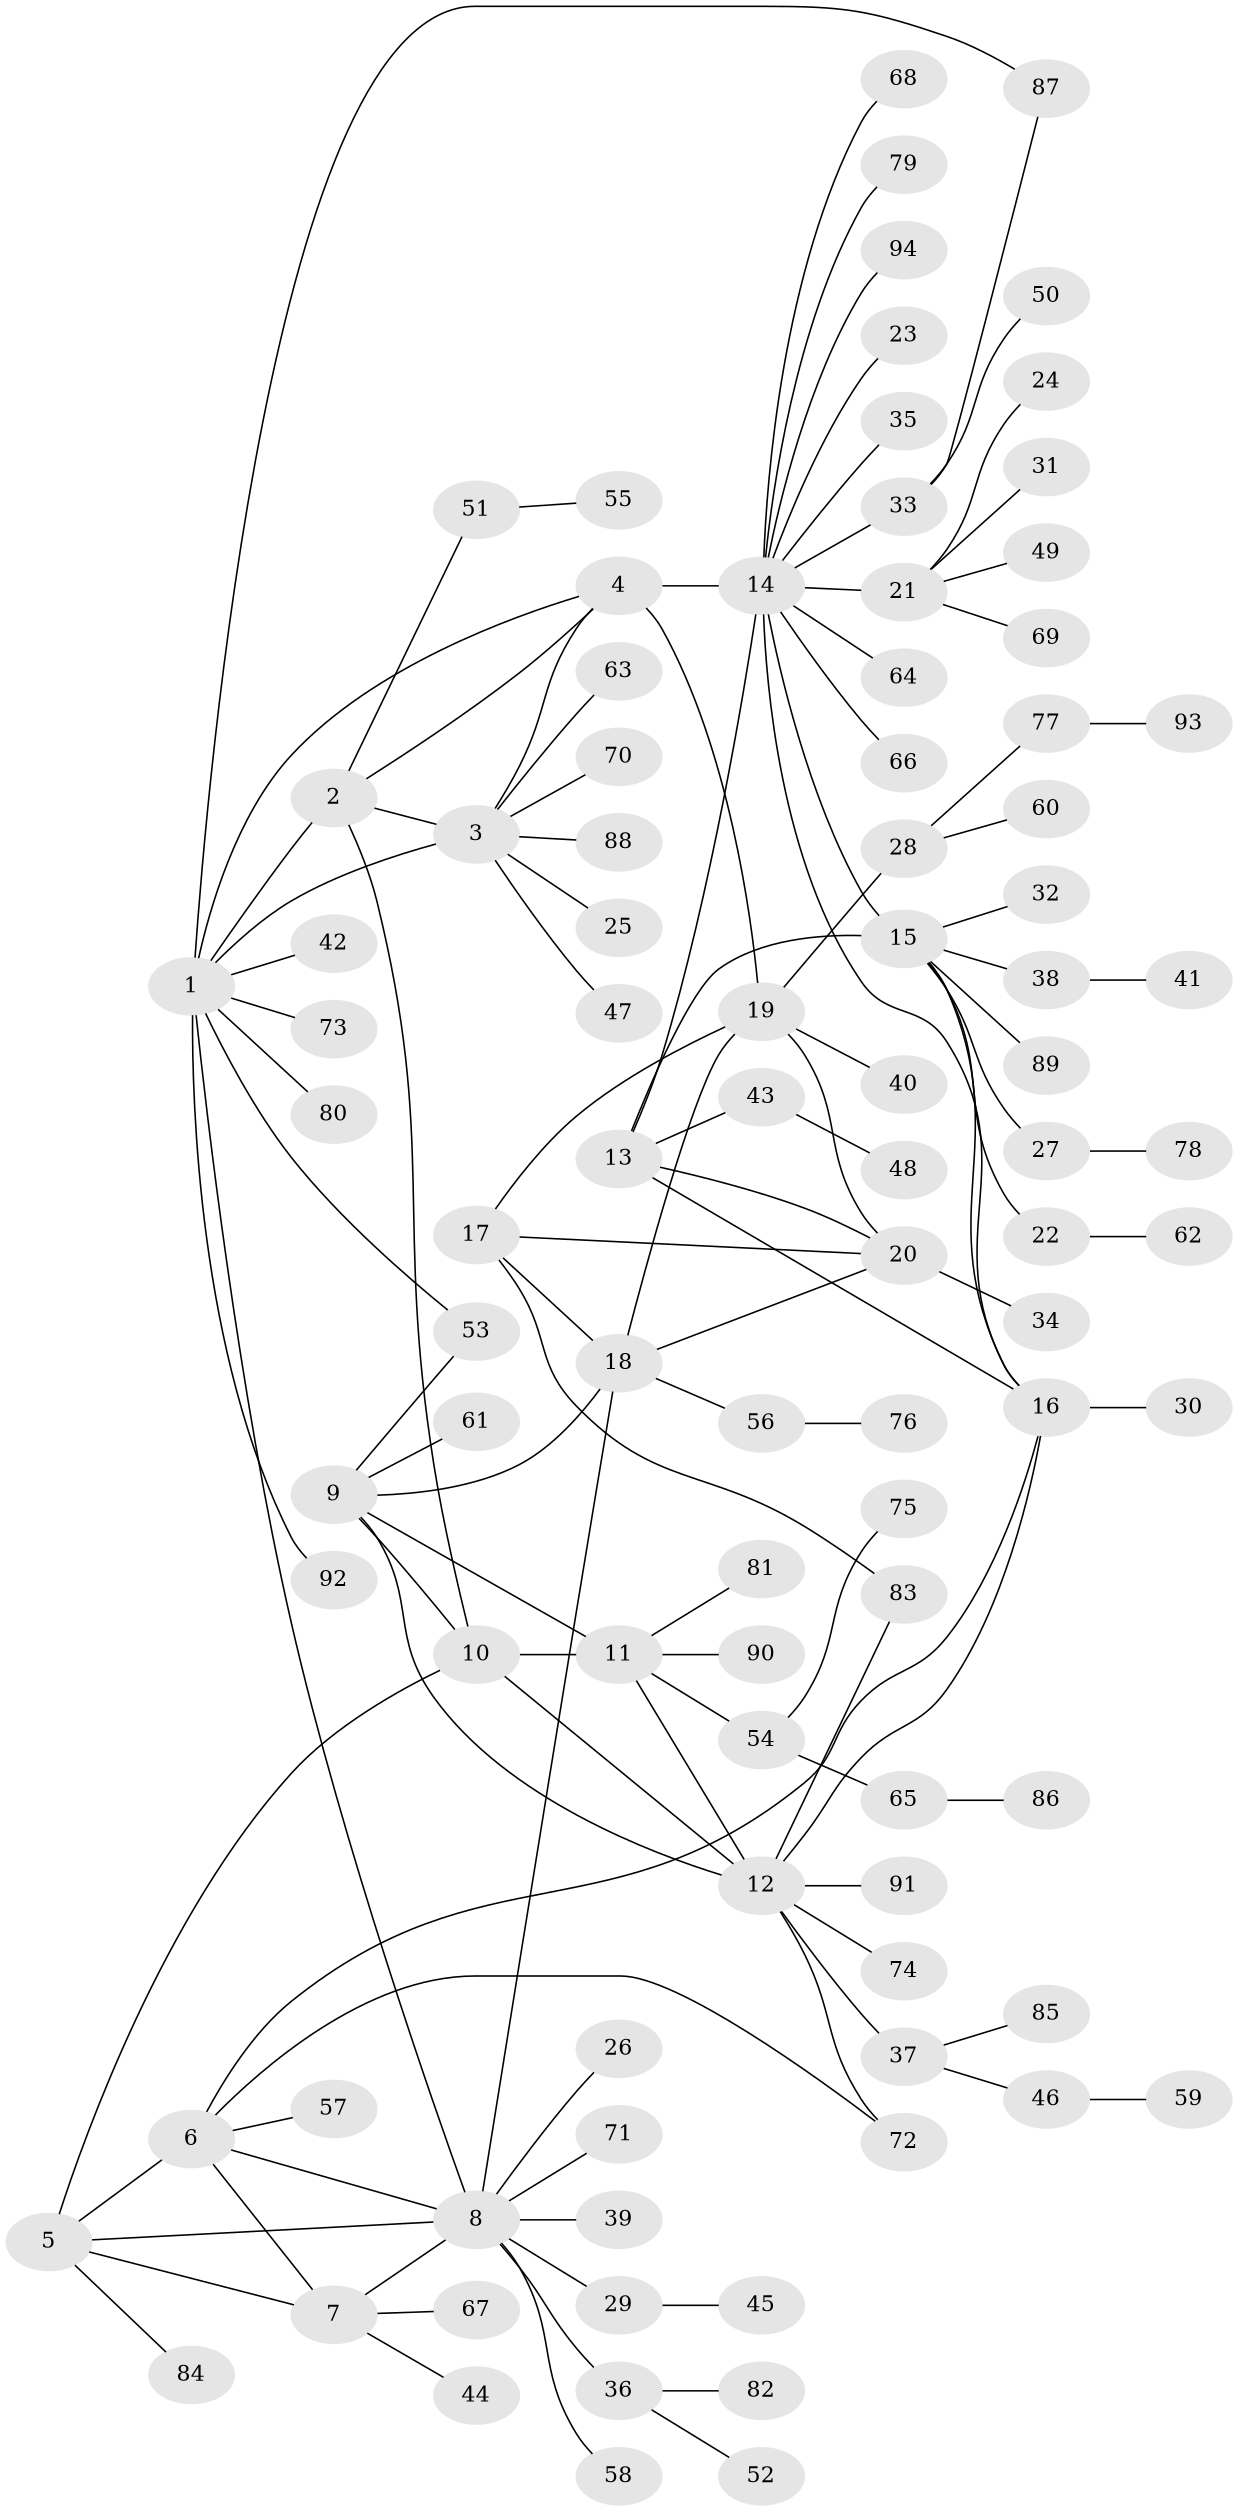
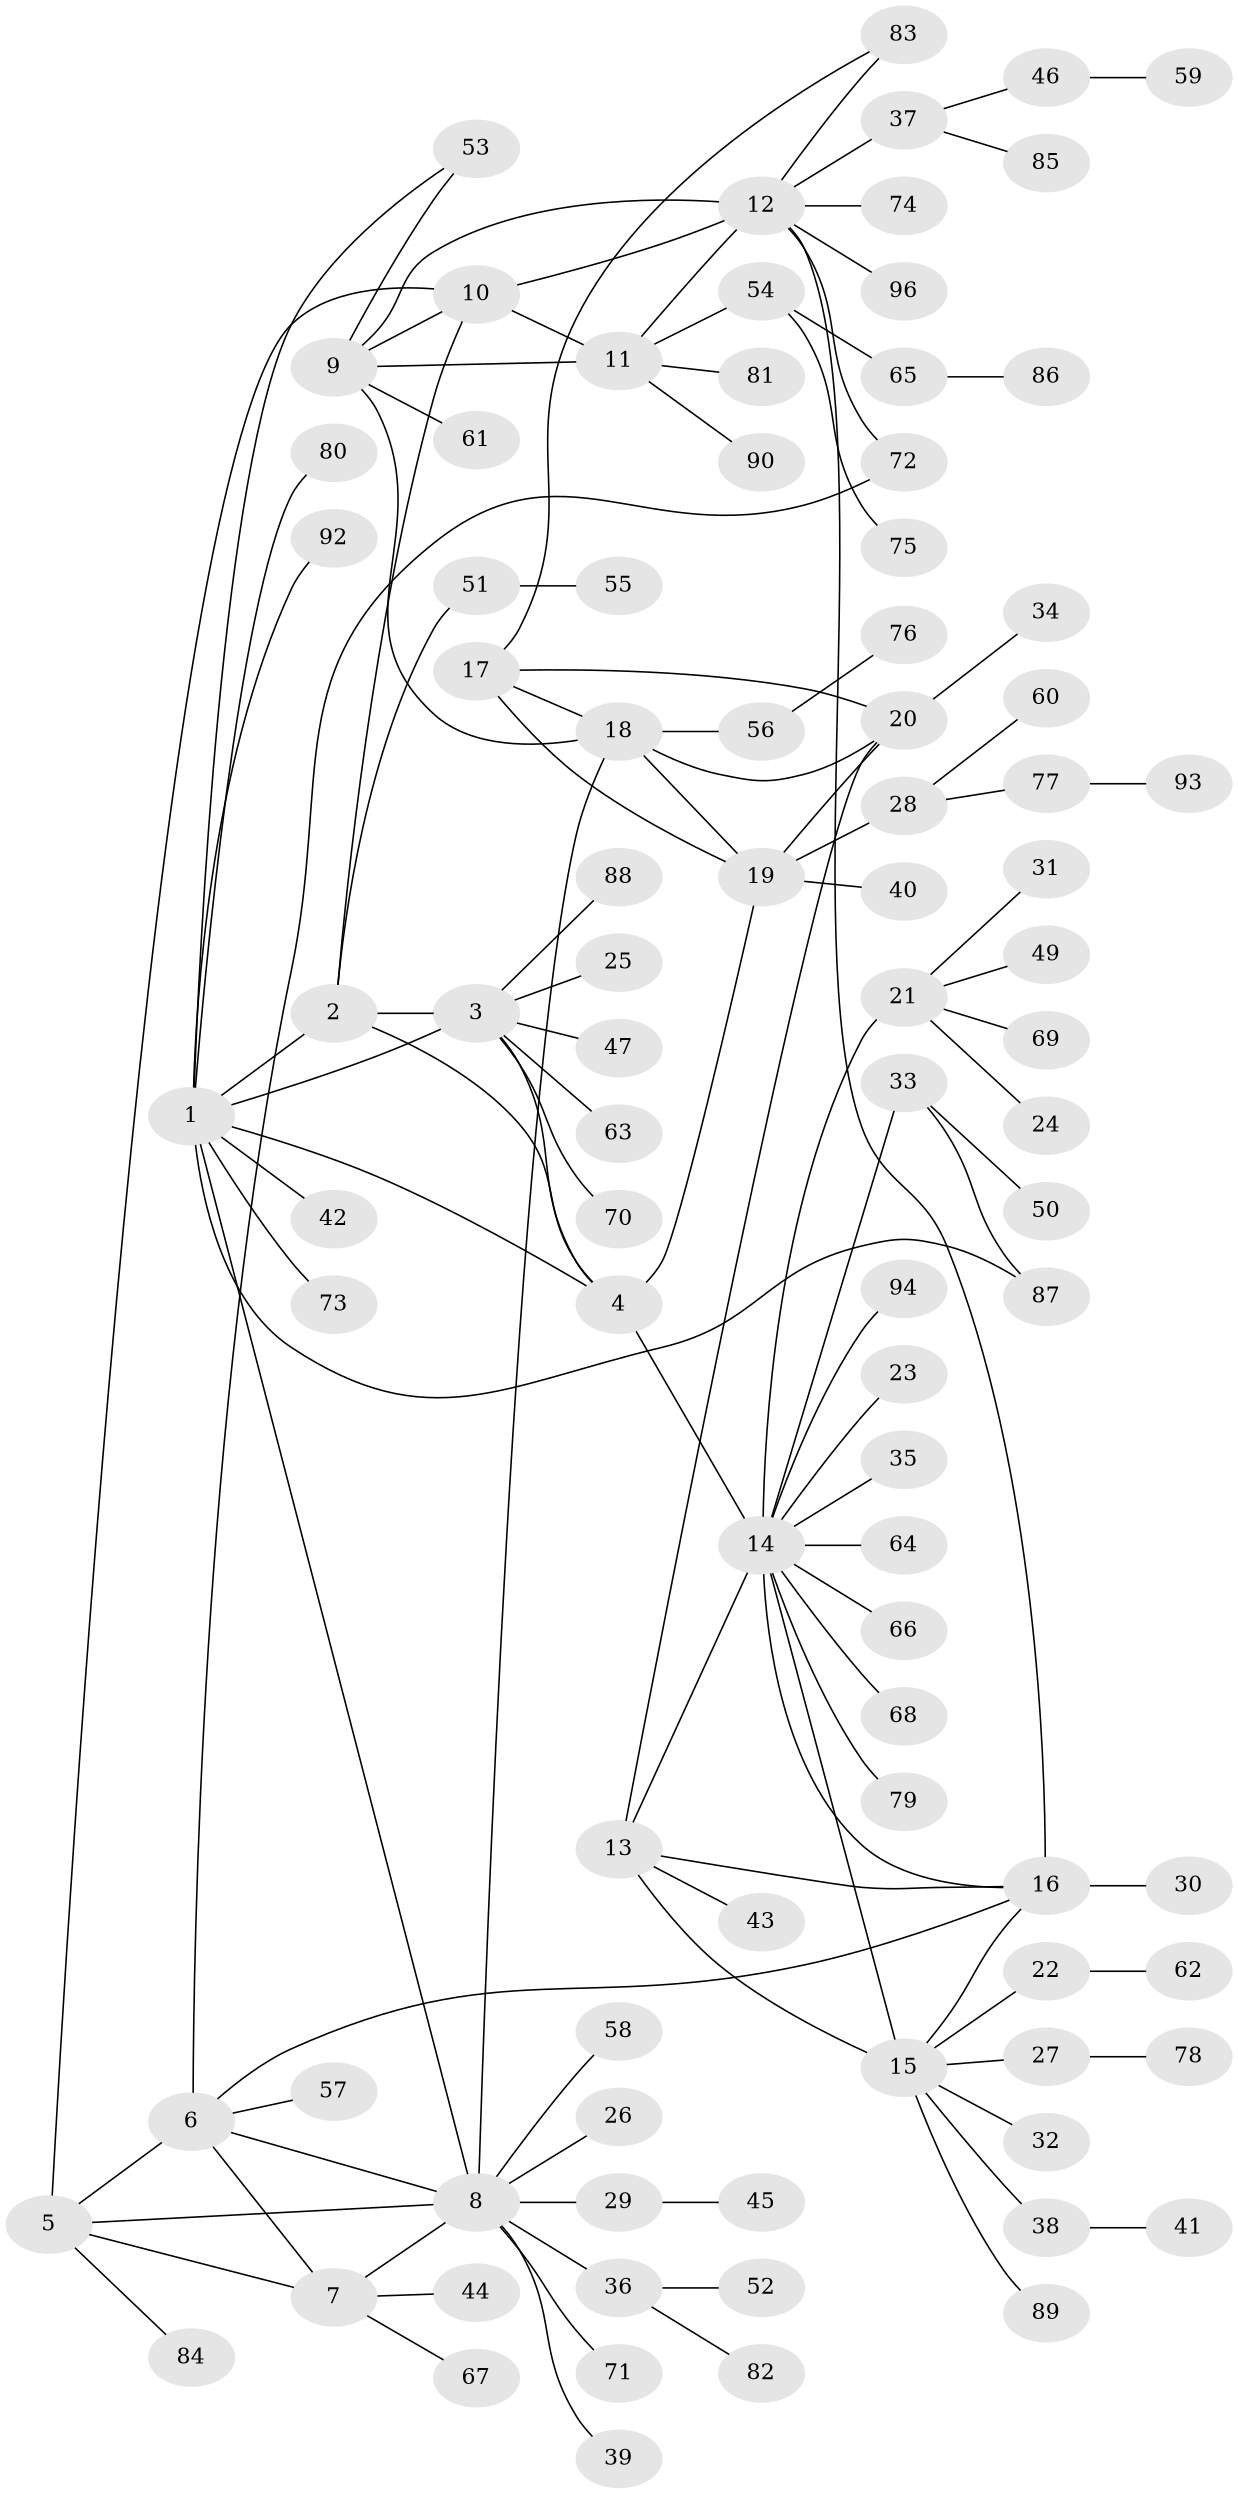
(904, 1170) -> none
(904, 1886) -> (904, 291)
